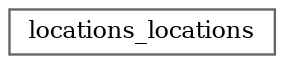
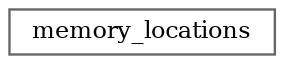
(142, 32) -> (142, 32)
